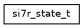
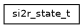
(42, 14) -> (42, 14)
